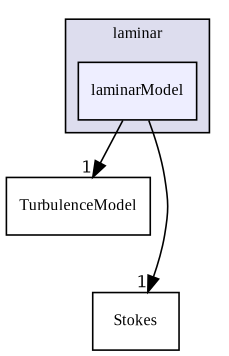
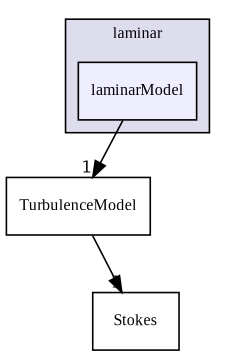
(167, 198) -> (103, 257)
